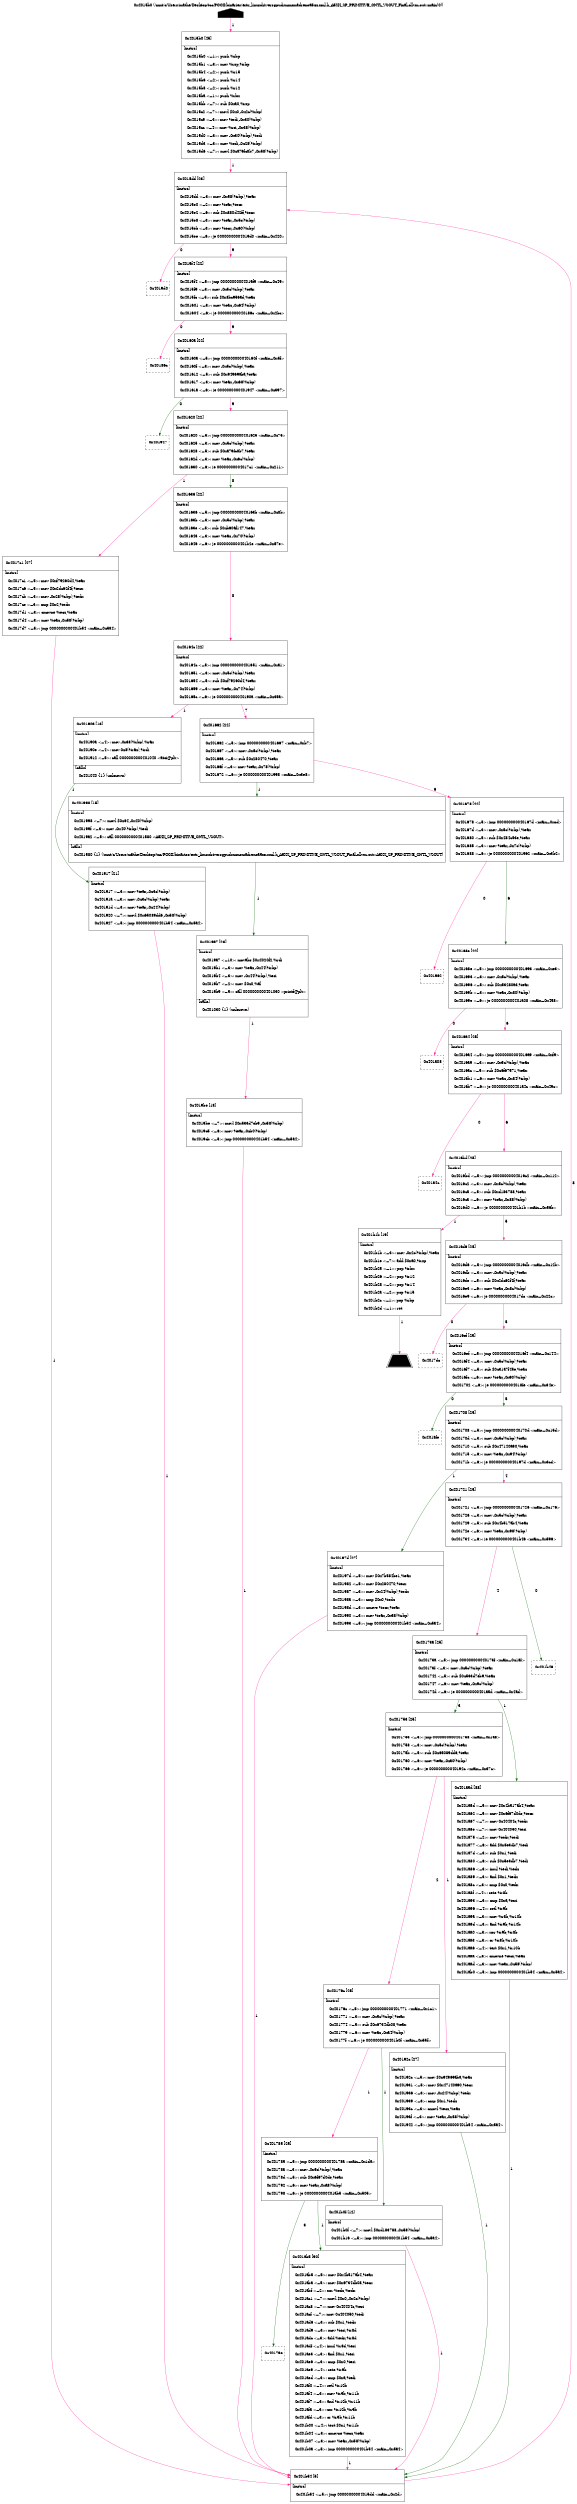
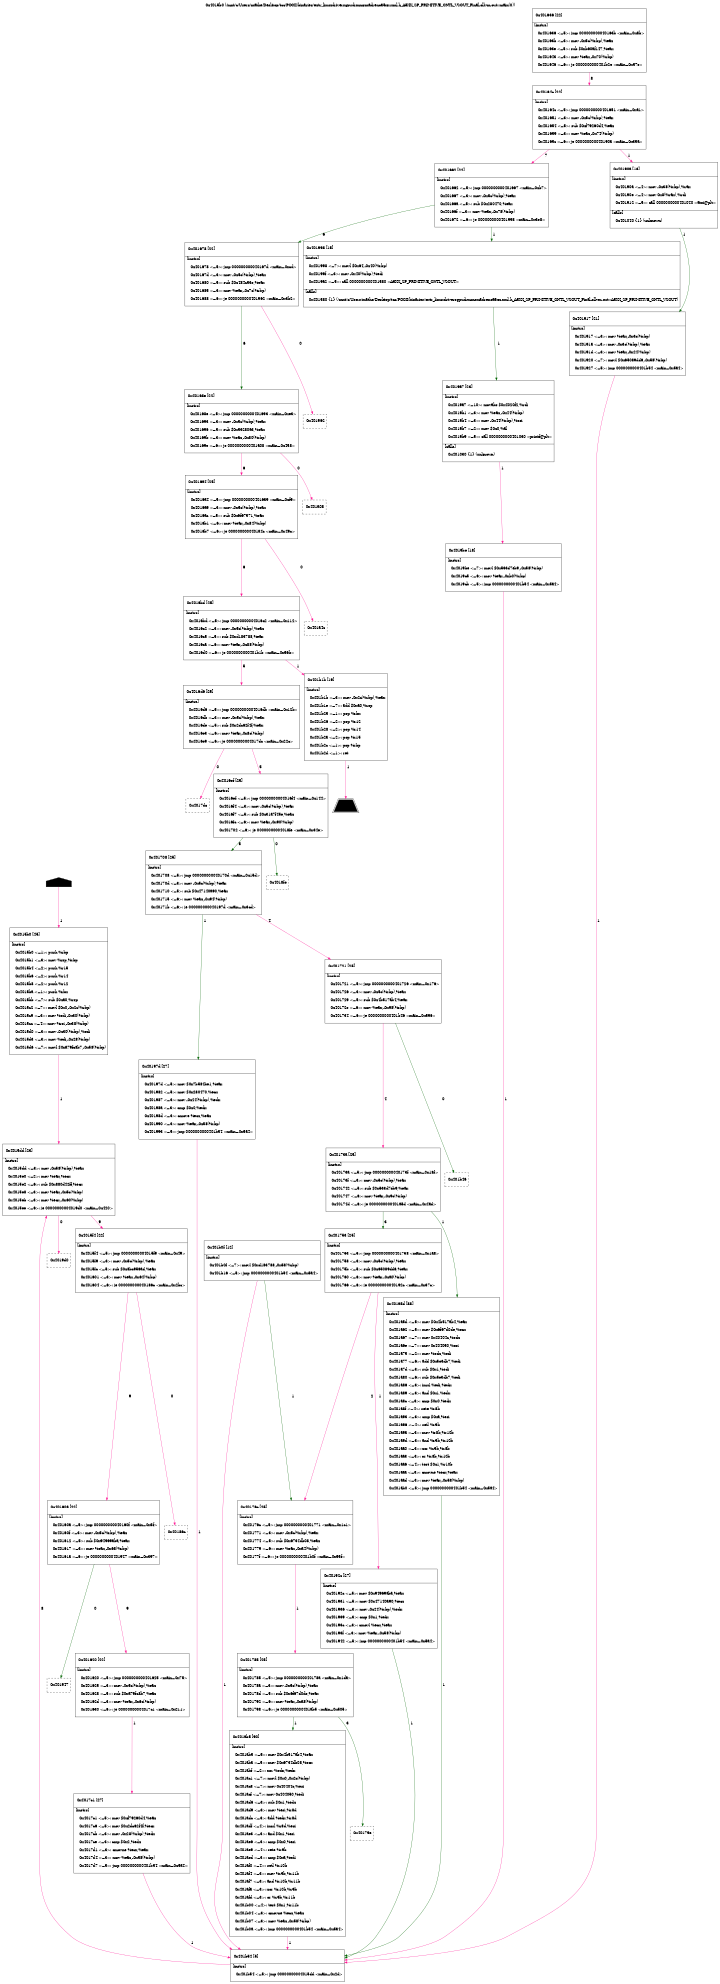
(231, 480) -> none
(382, 775) -> (367, 220)
(383, 2125) -> (278, 1389)
